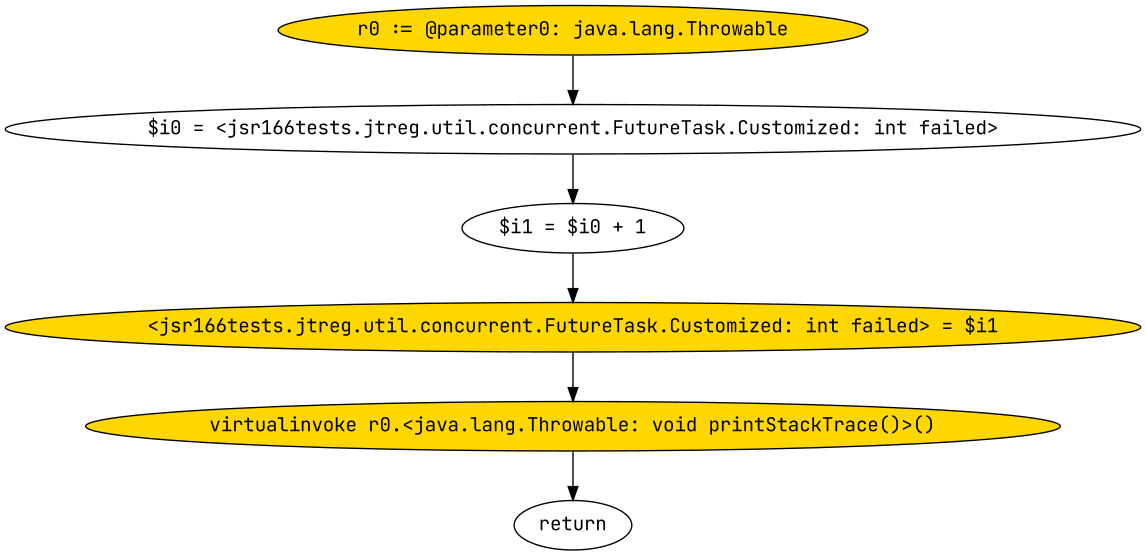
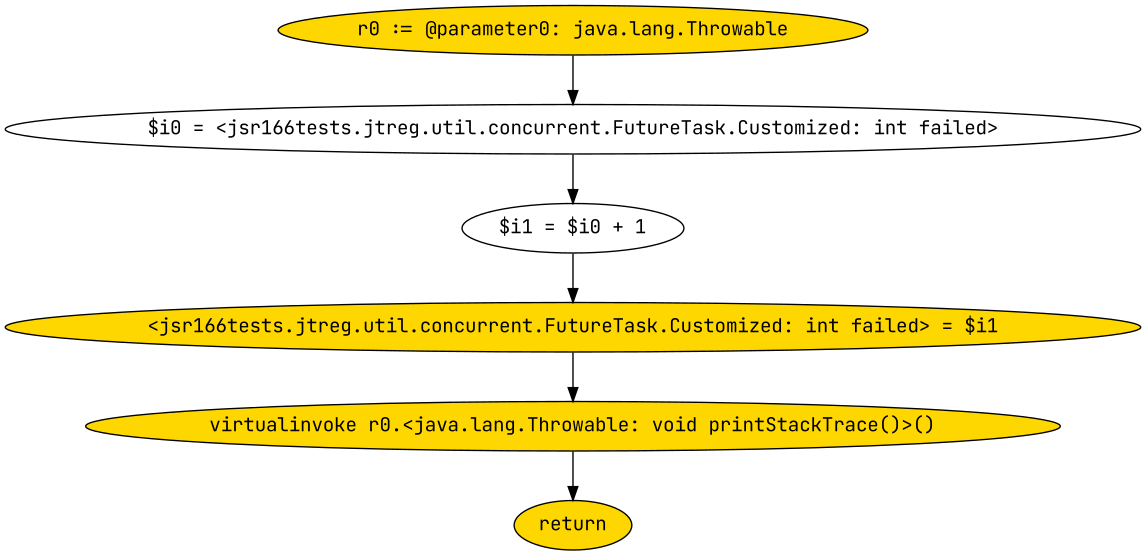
(573, 525) -> (573, 525)
